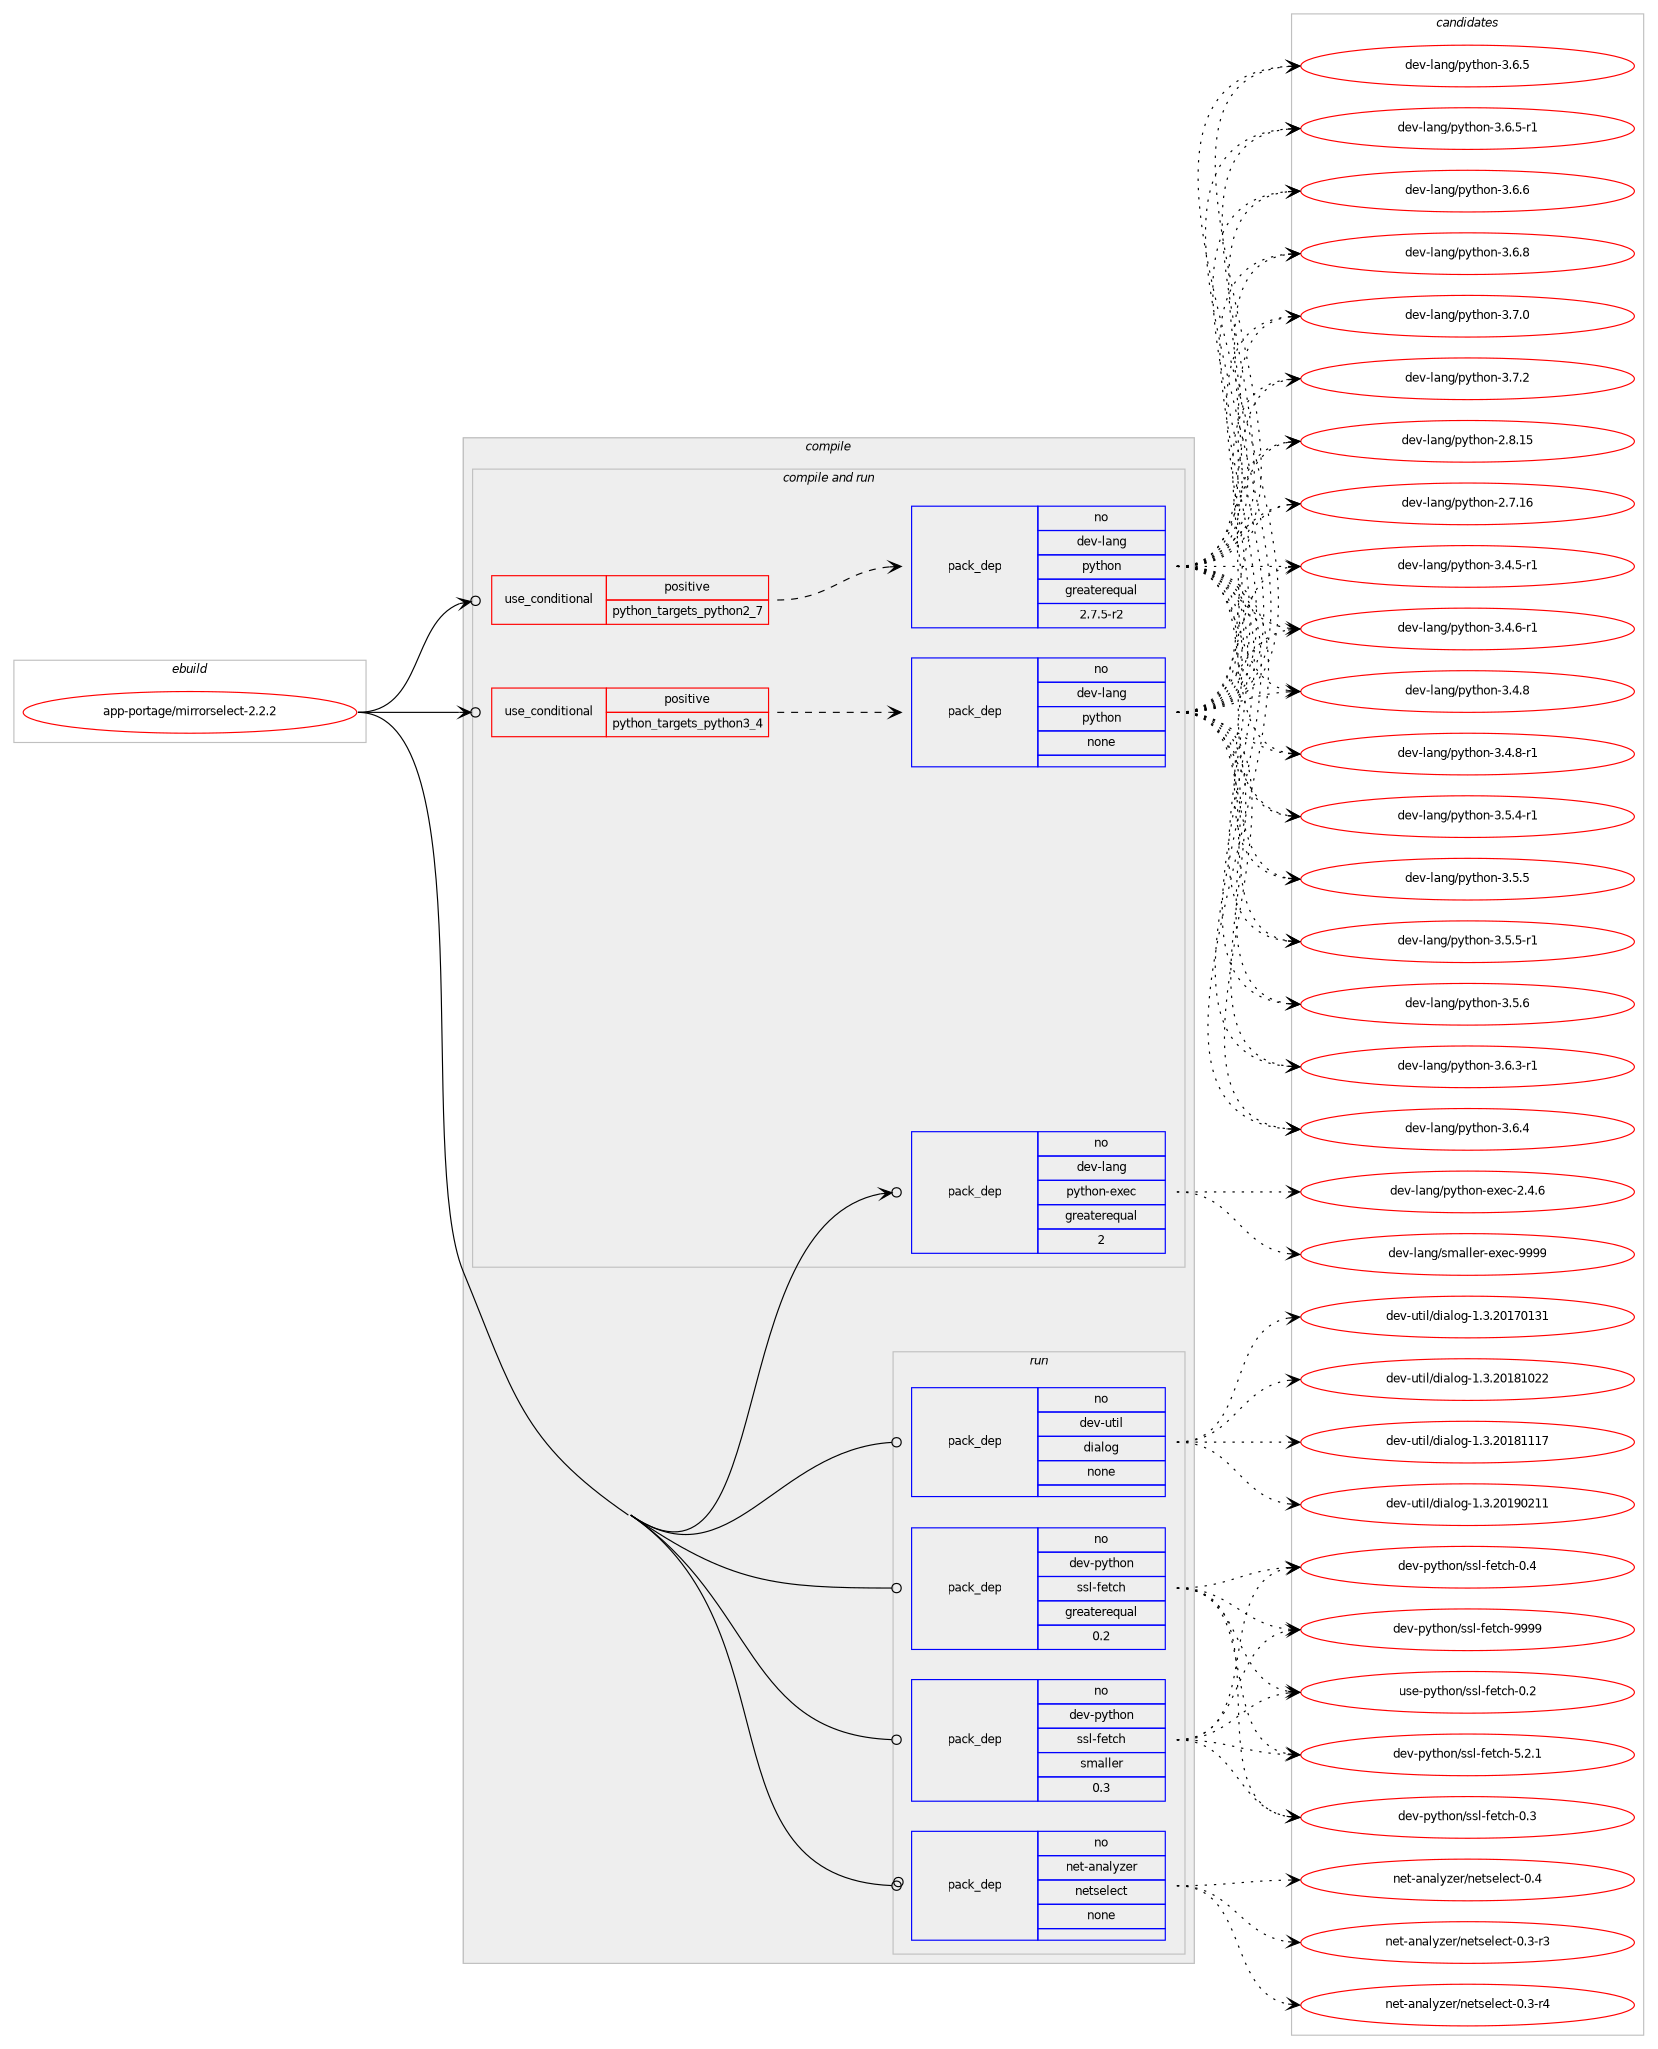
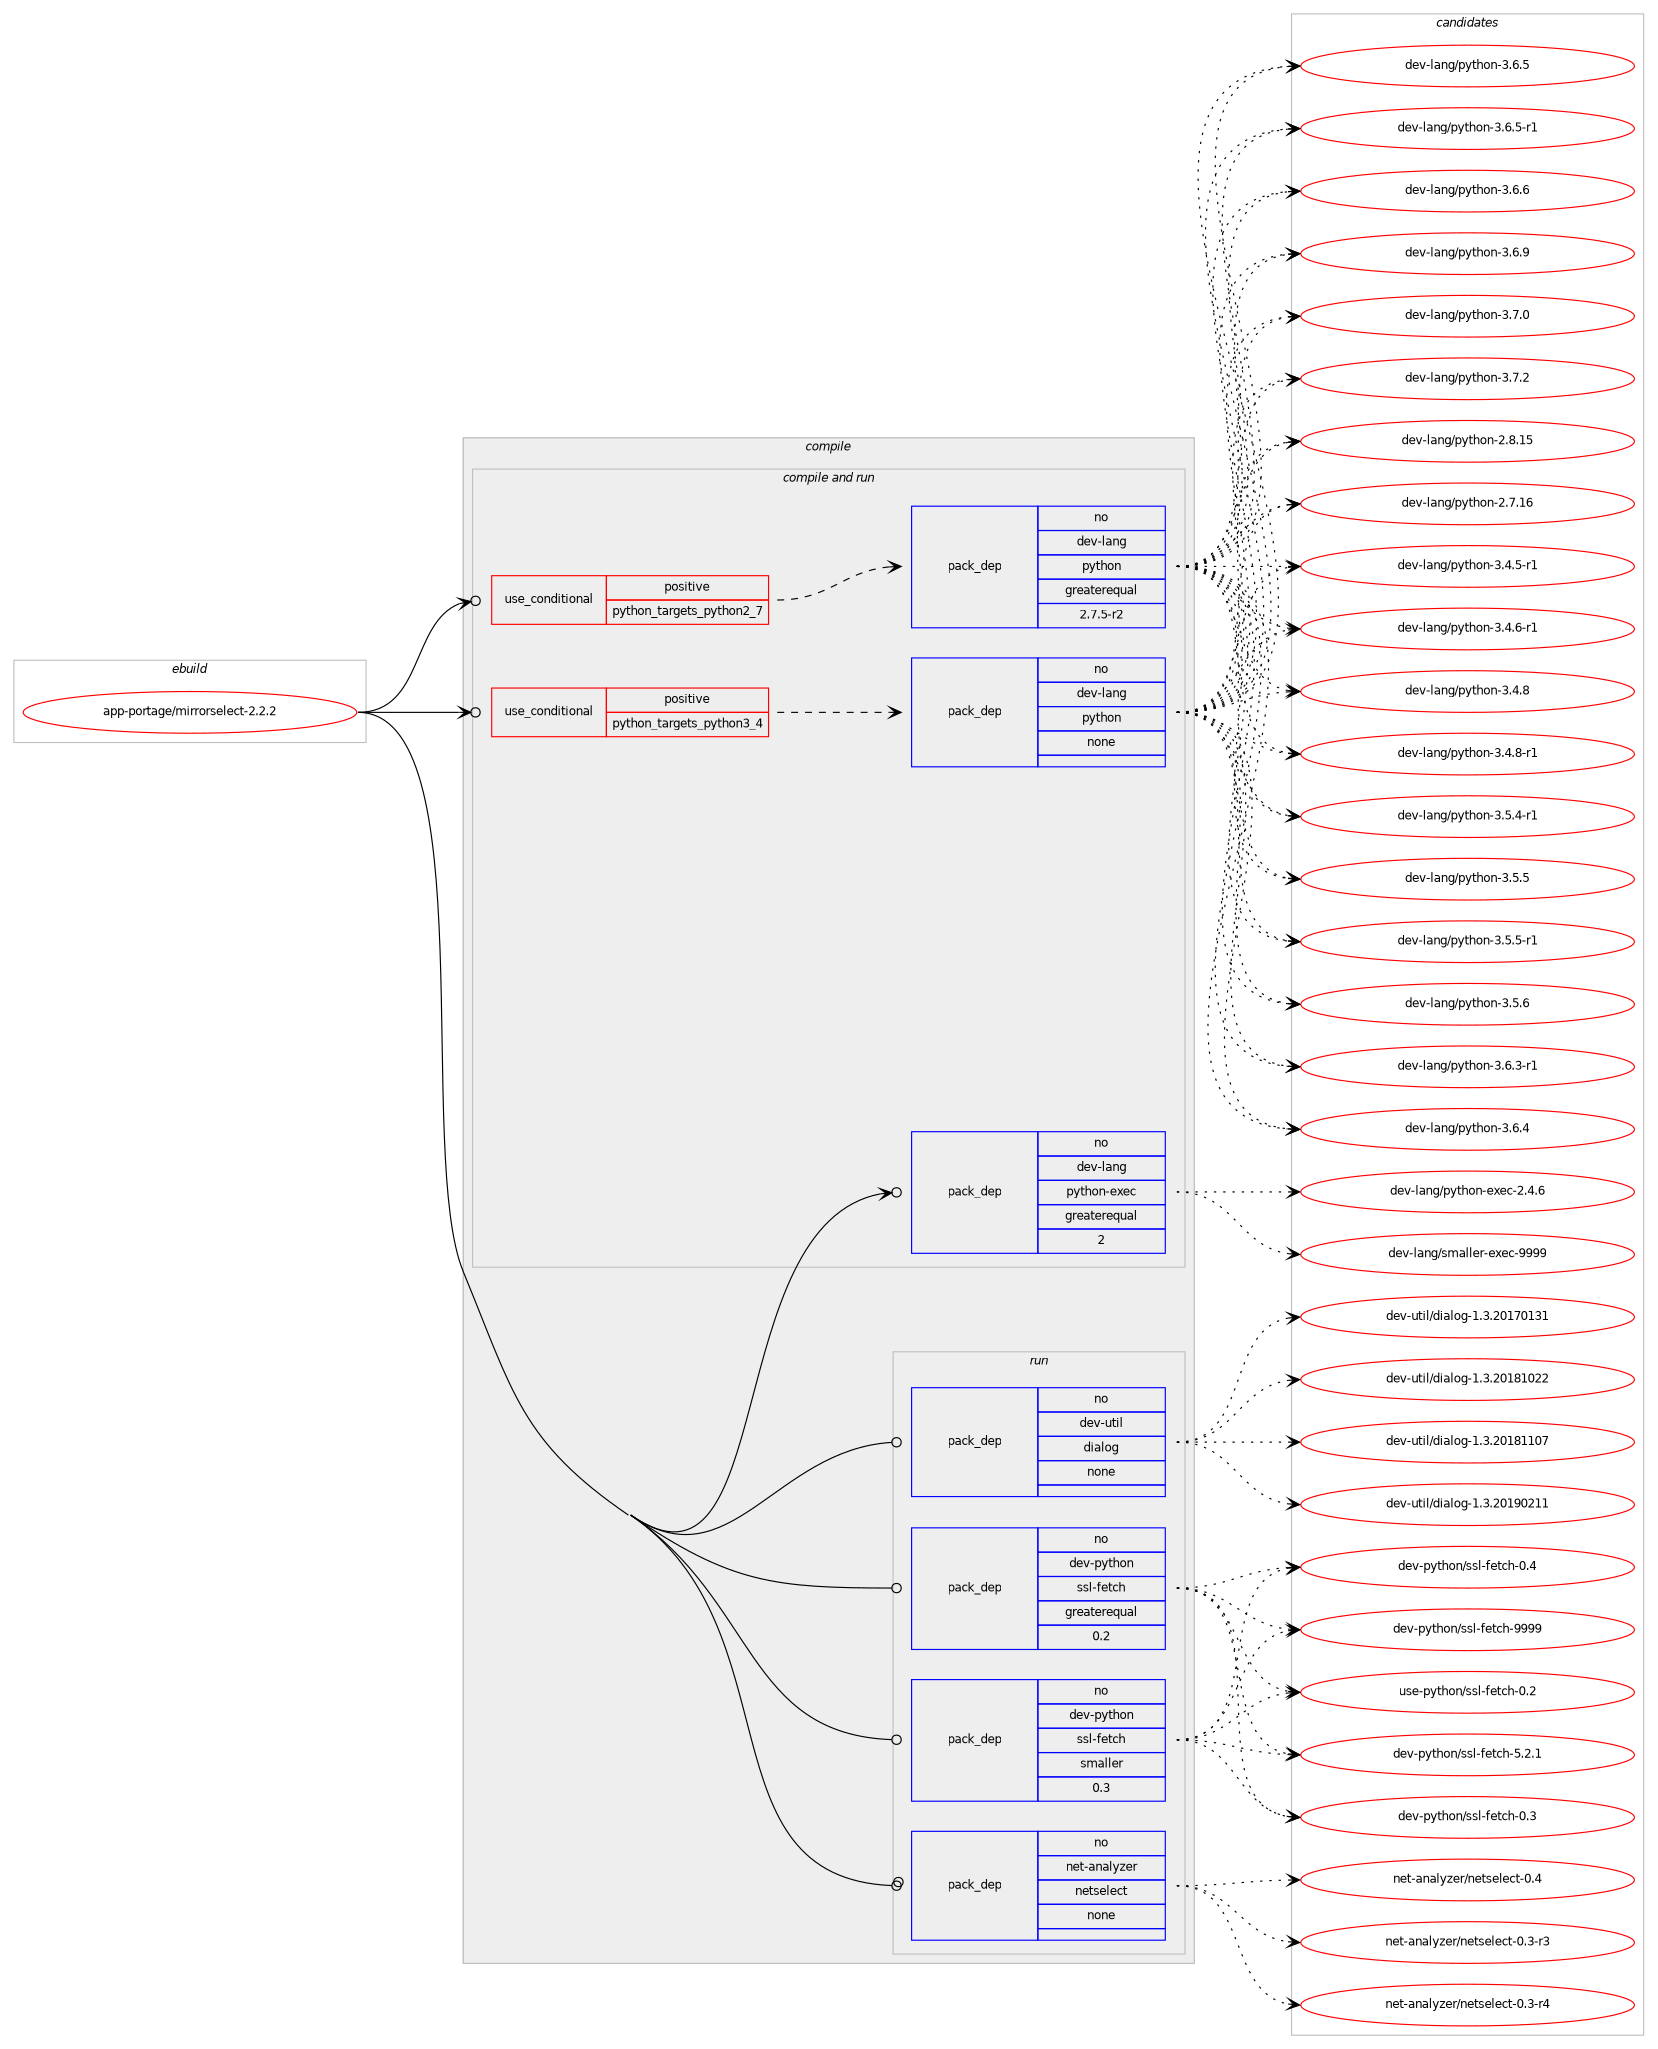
(1468, 254) -> (1468, 254)
(1468, 1442) -> (1468, 1442)
